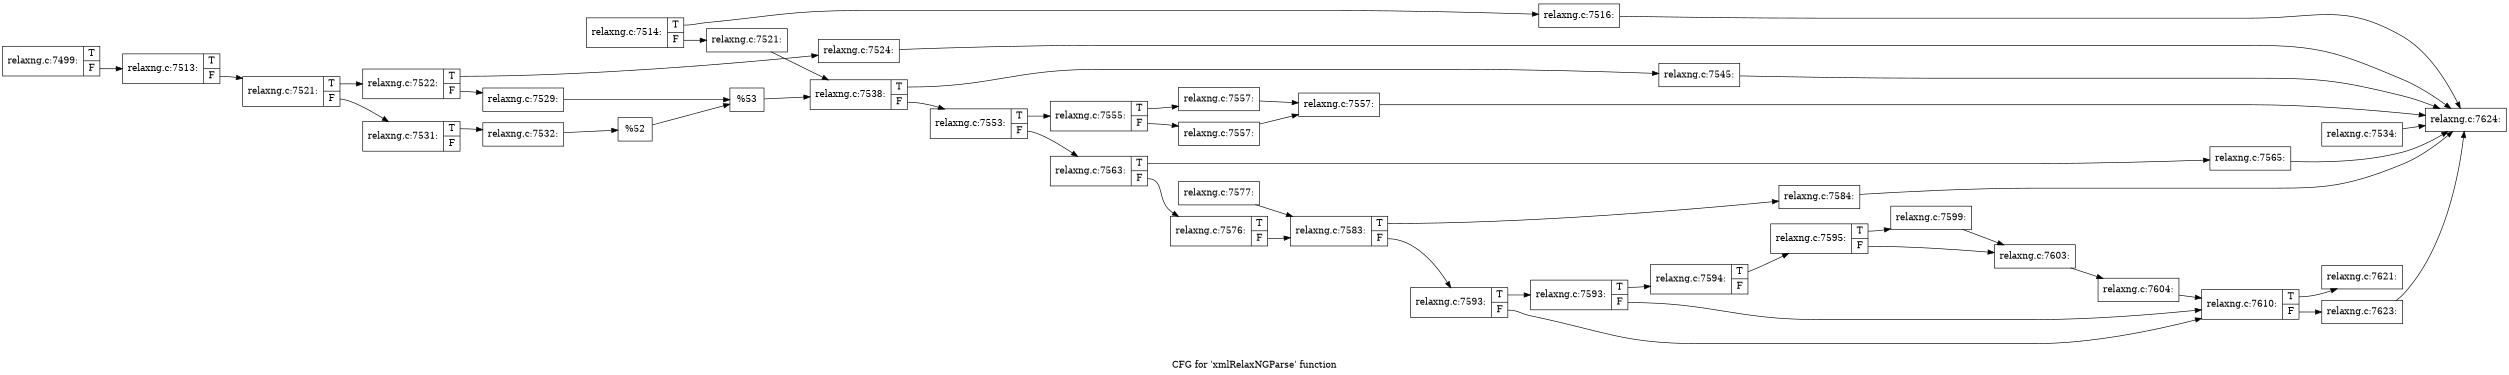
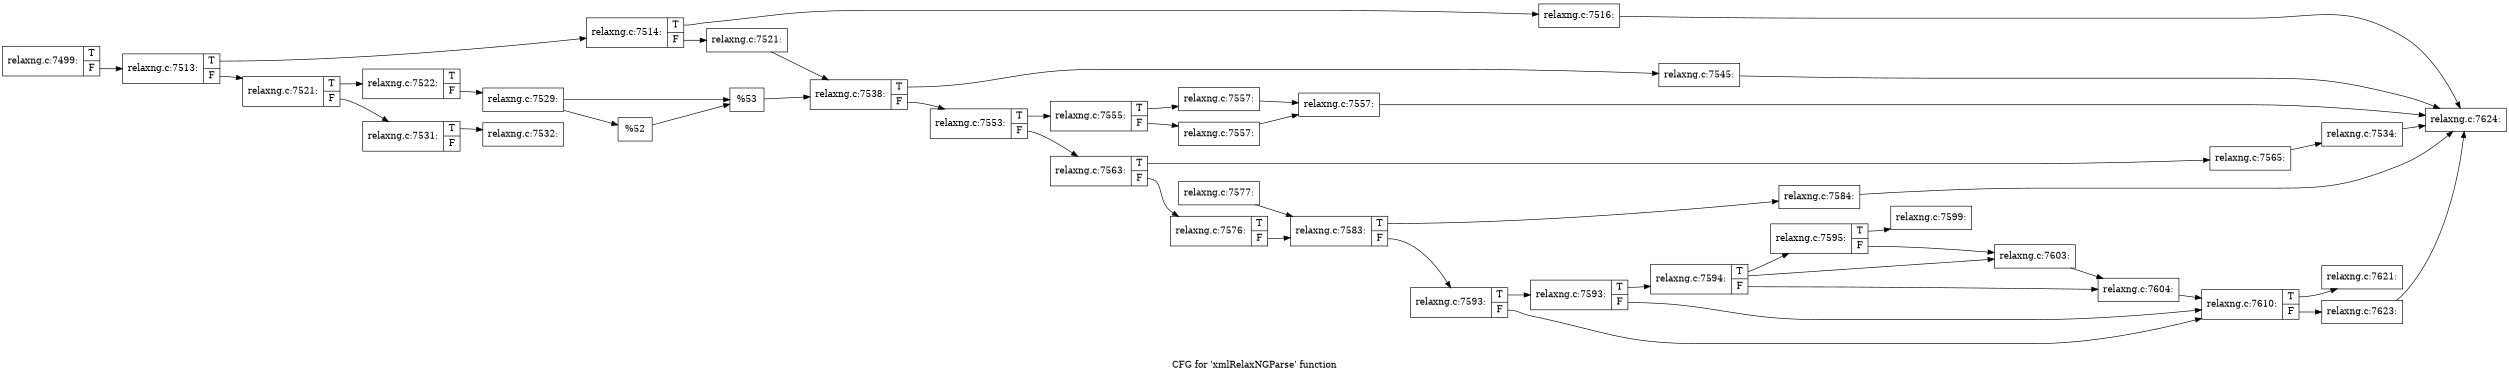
(859, 51) -> none
none -> (400, 54)
(588, 132) -> (588, 117)
(2369, 159) -> (2303, 147)
(1980, 236) -> (1868, 268)
none -> (1920, 288)
